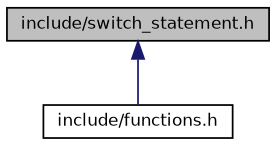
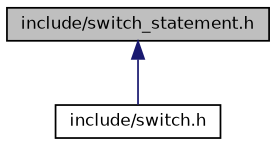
(138, 122) -> (138, 122)
